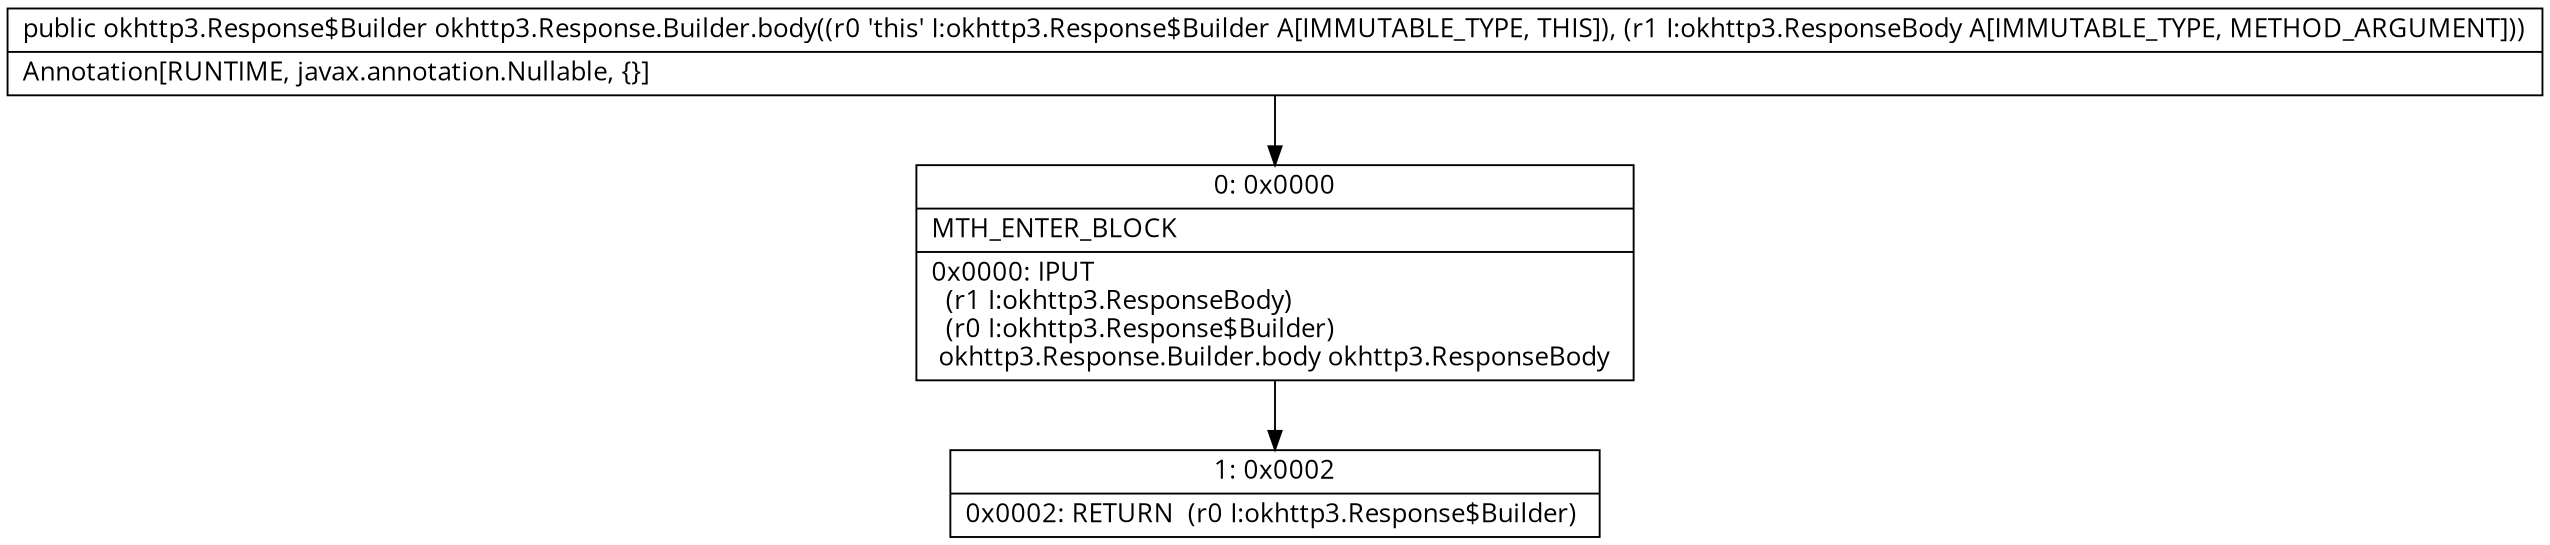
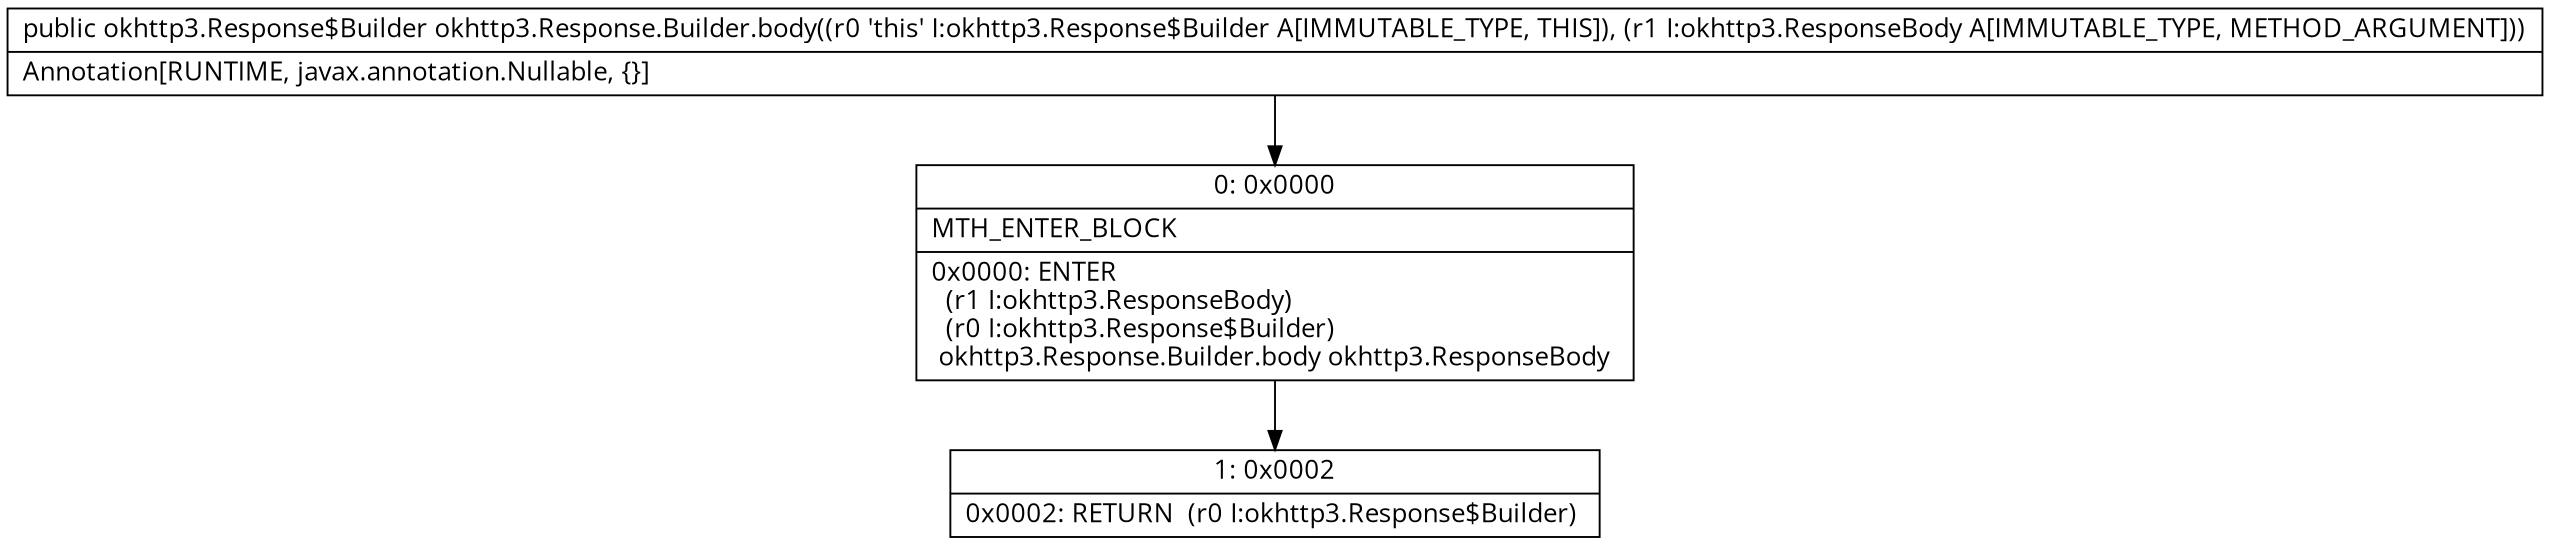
(1020, 273) -> (1032, 273)
